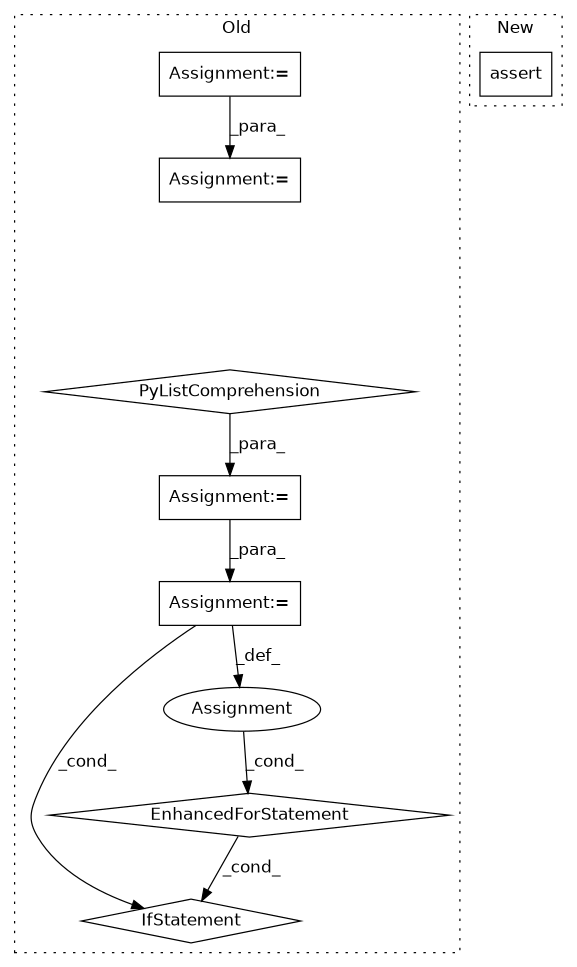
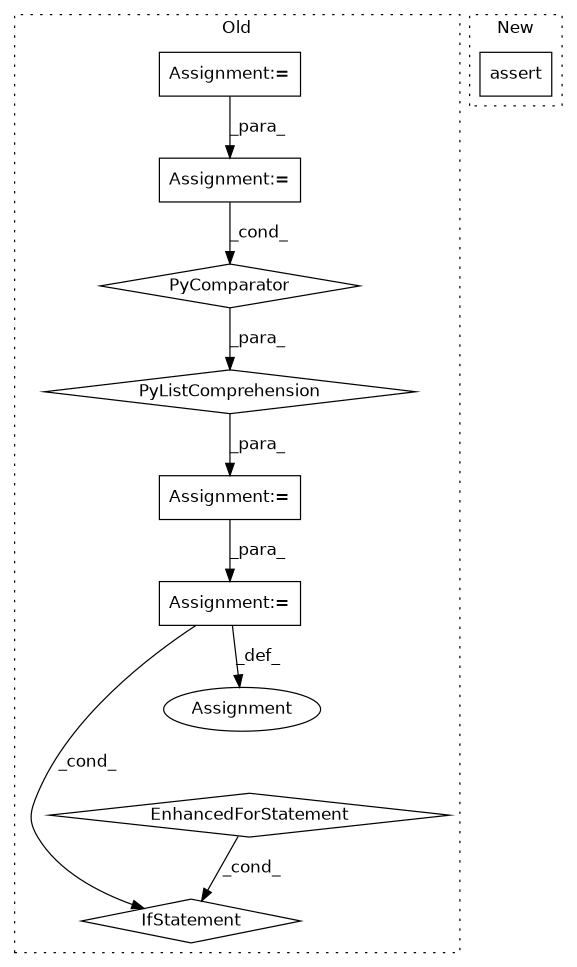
none -> (230, 286)
(245, 756) -> none
